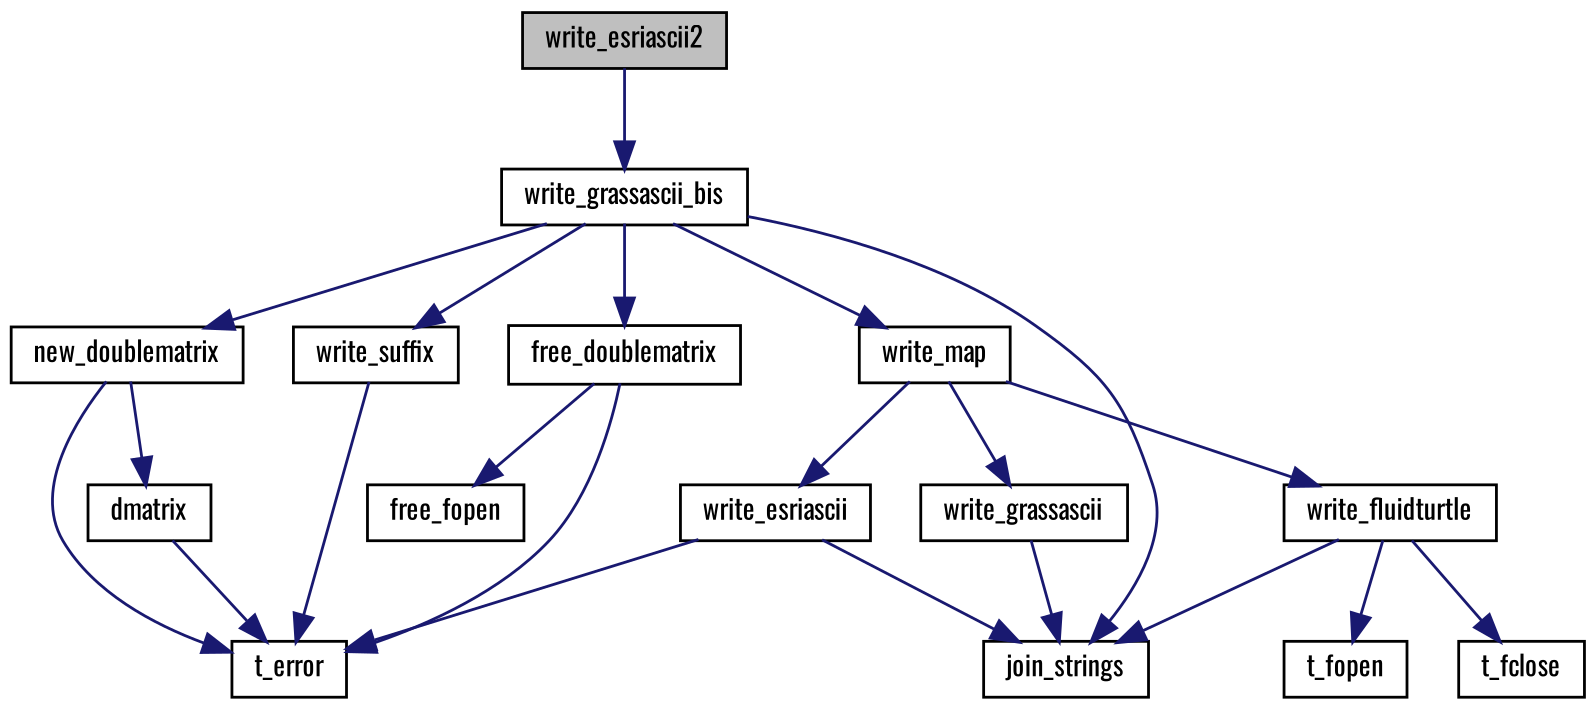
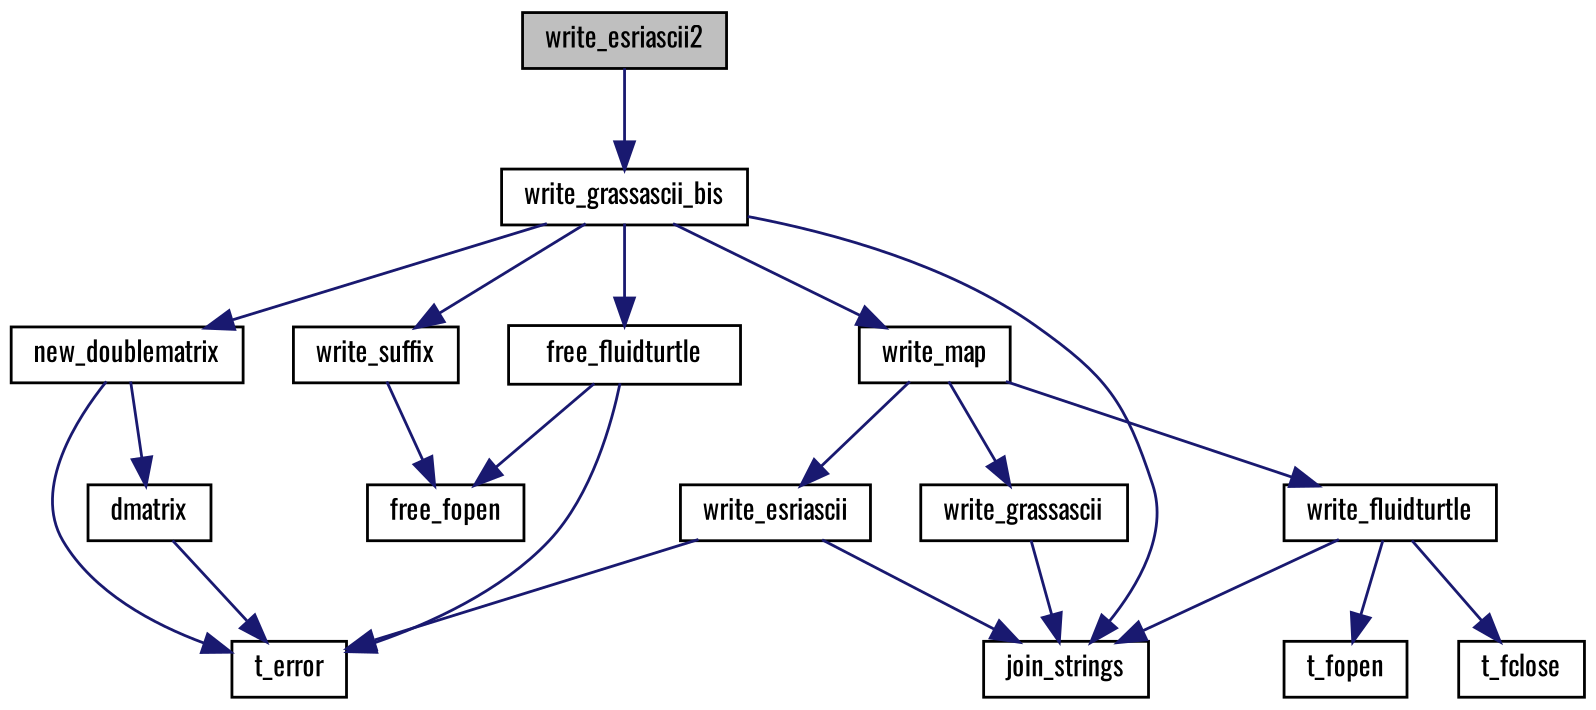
(625, 355) -> (625, 355)
(336, 499) -> (405, 421)
